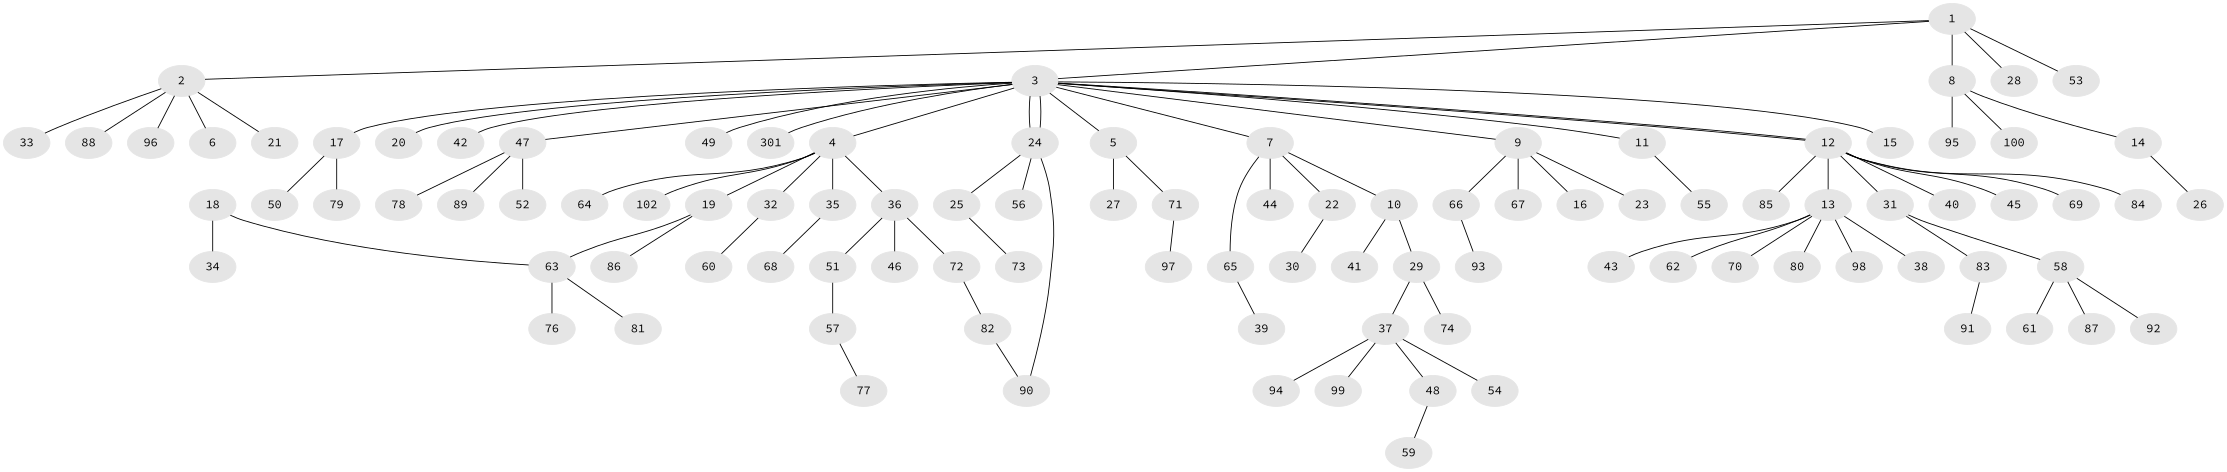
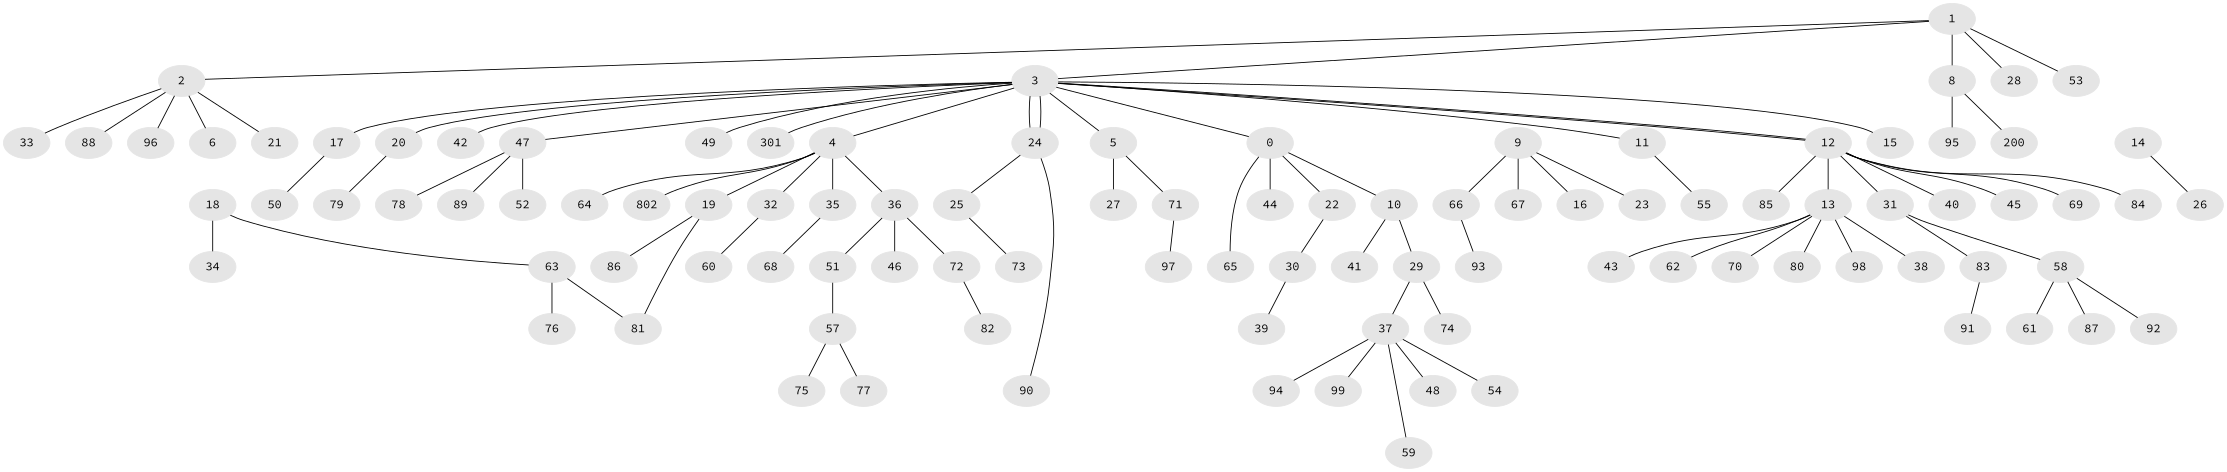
(1277, 112) -> none
(2043, 116) -> none
(1270, 143) -> (1270, 143)
(2014, 143) -> (2014, 143)
(337, 174) -> (368, 174)
(647, 205) -> (647, 205)
(1019, 205) -> none
(630, 236) -> (670, 265)
(1246, 298) -> (1277, 298)
(1007, 360) -> none
none -> (802, 391)
(1421, 422) -> (1397, 391)
